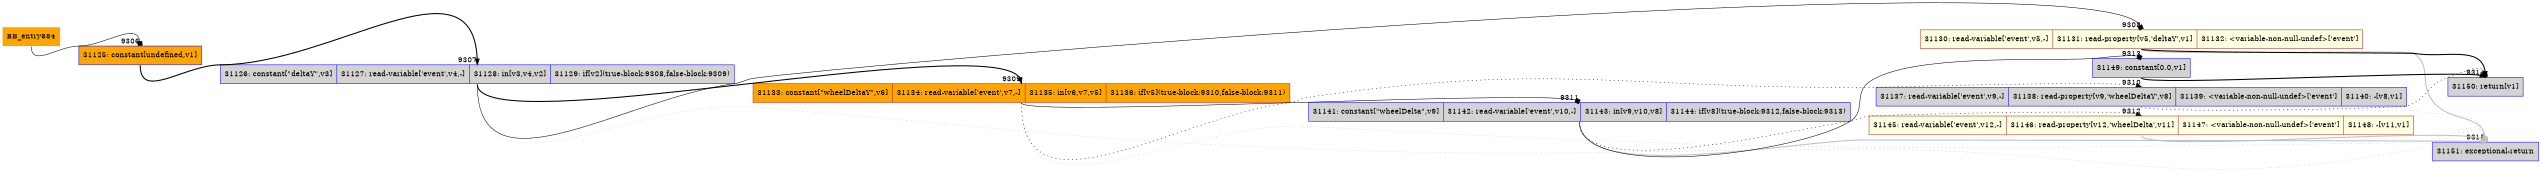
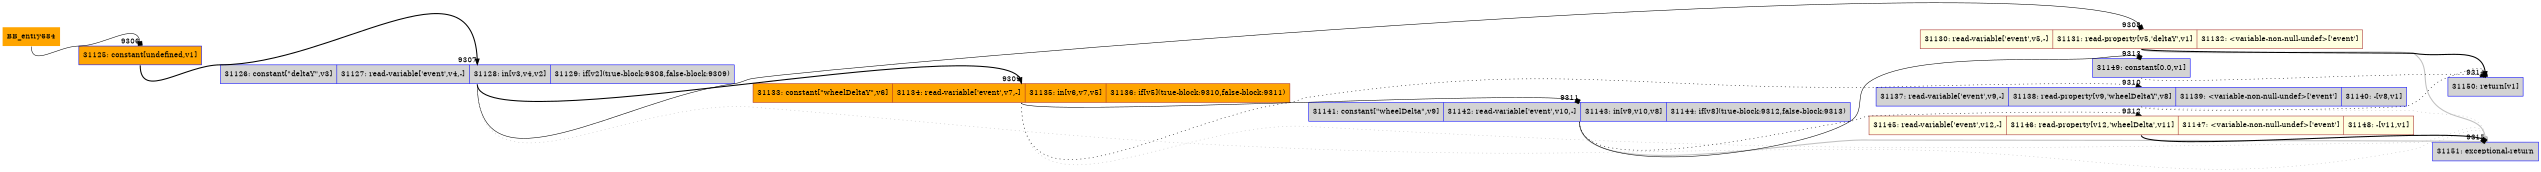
(2311, 77) -> (2311, 77)
(2345, 137) -> (2345, 137)
